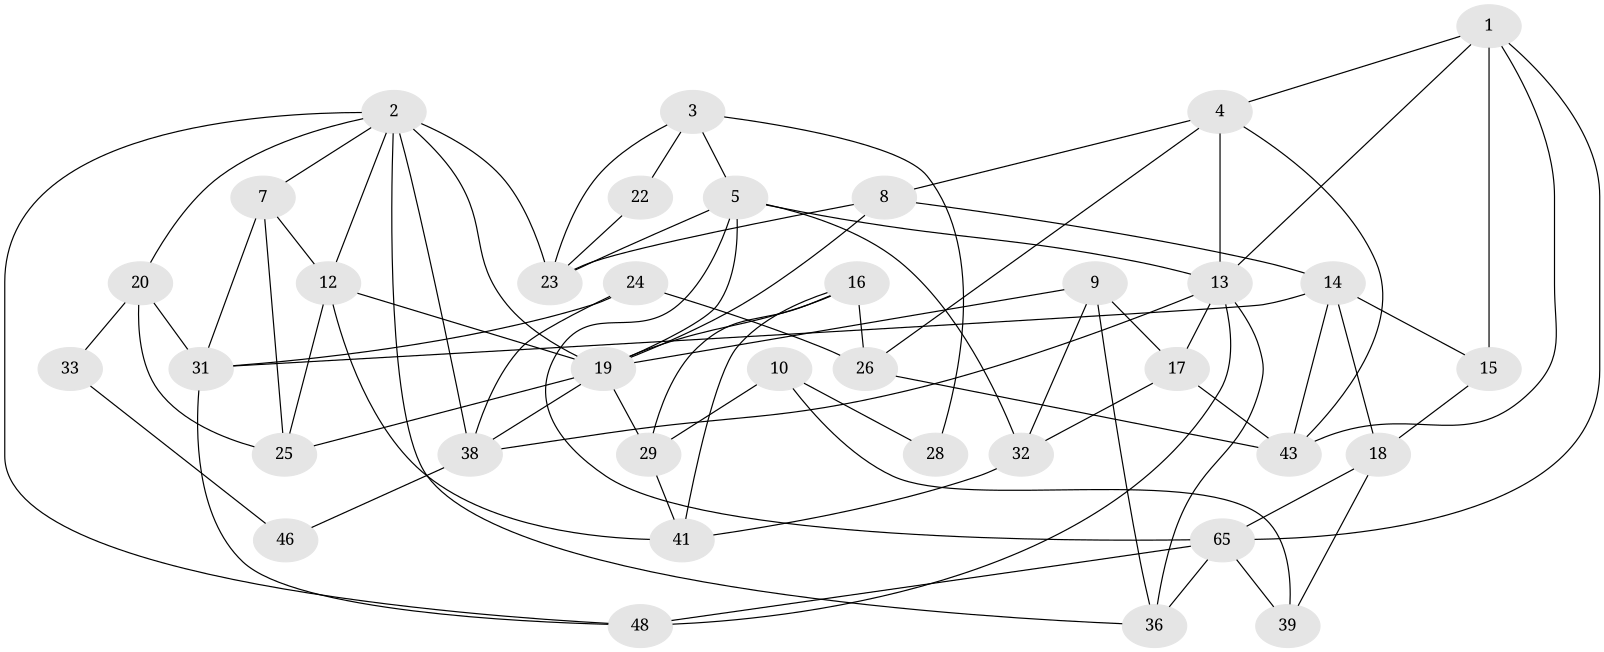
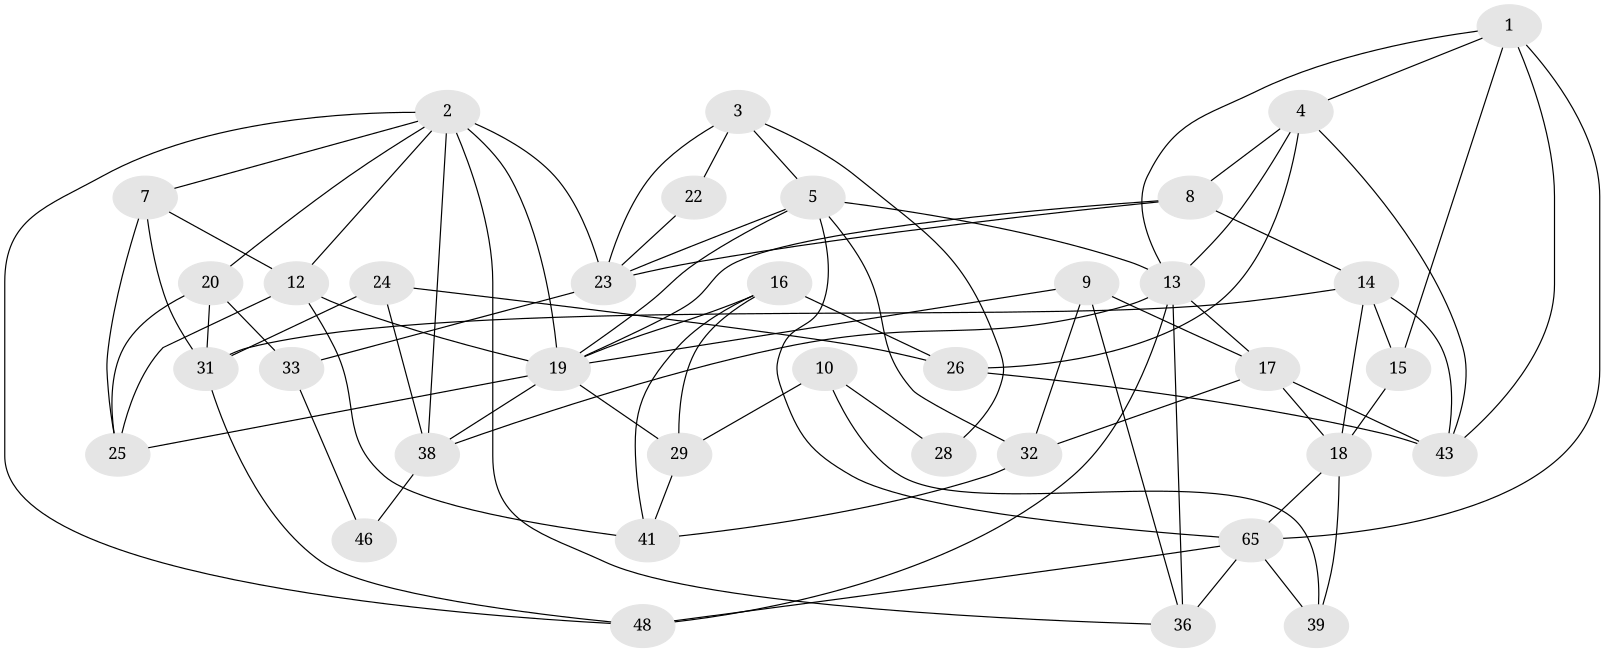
none -> (410, 336)
none -> (1300, 408)
